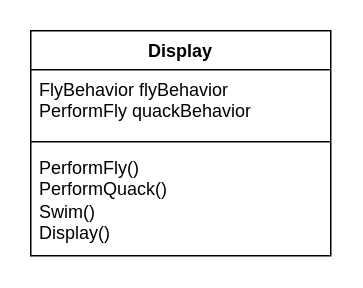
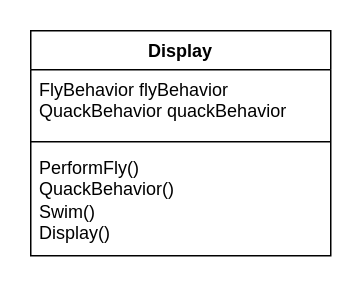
(154, 102) -> (169, 102)
(110, 201) -> (113, 201)
